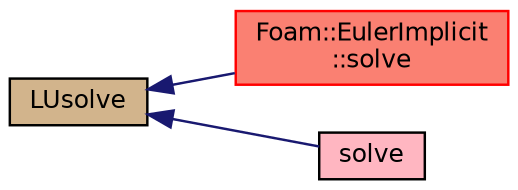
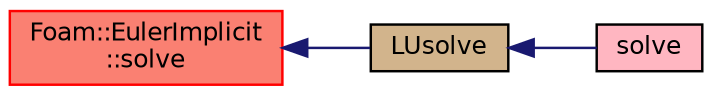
(203, 79) -> (339, 48)
